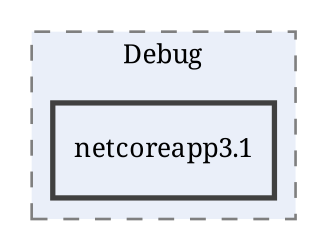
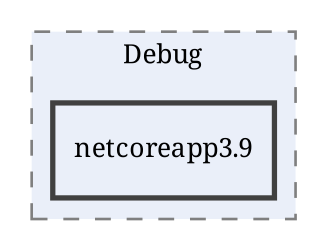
(164, 150) -> (164, 150)
